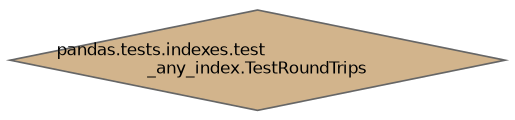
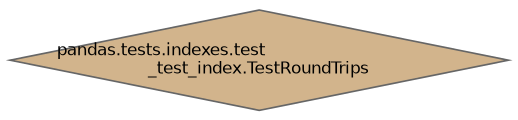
(258, 60) -> (259, 60)
